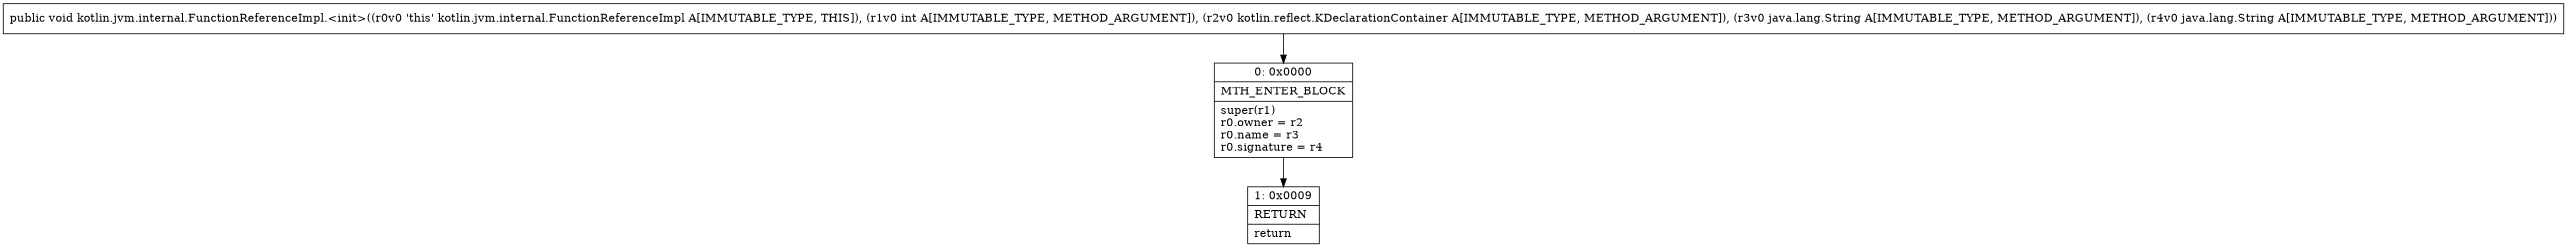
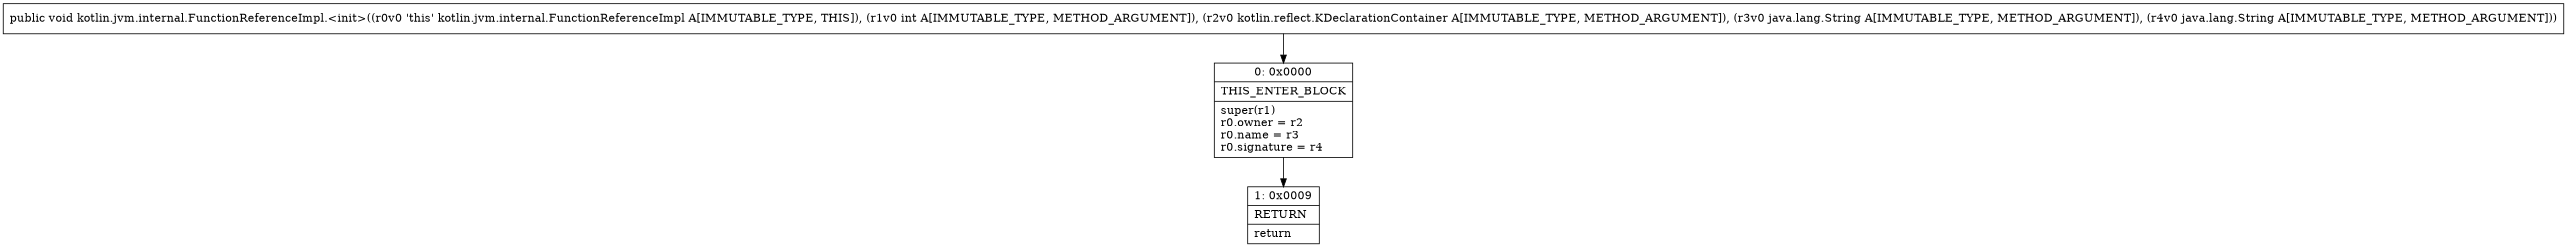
(1284, 91) -> (1284, 91)
